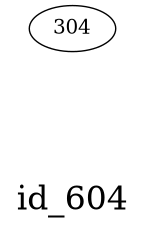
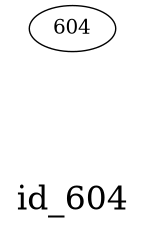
(73, 29) -> (73, 29)
